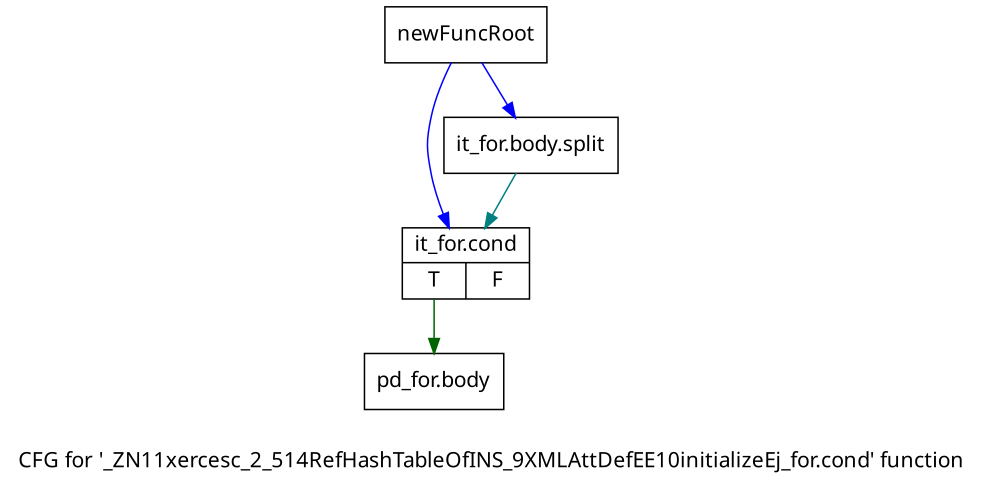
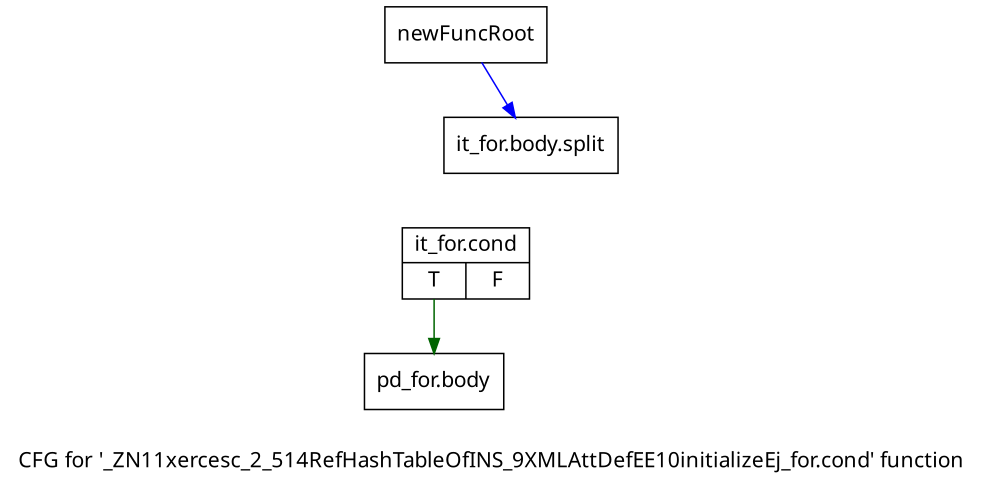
(428, 137) -> none
(504, 194) -> none
